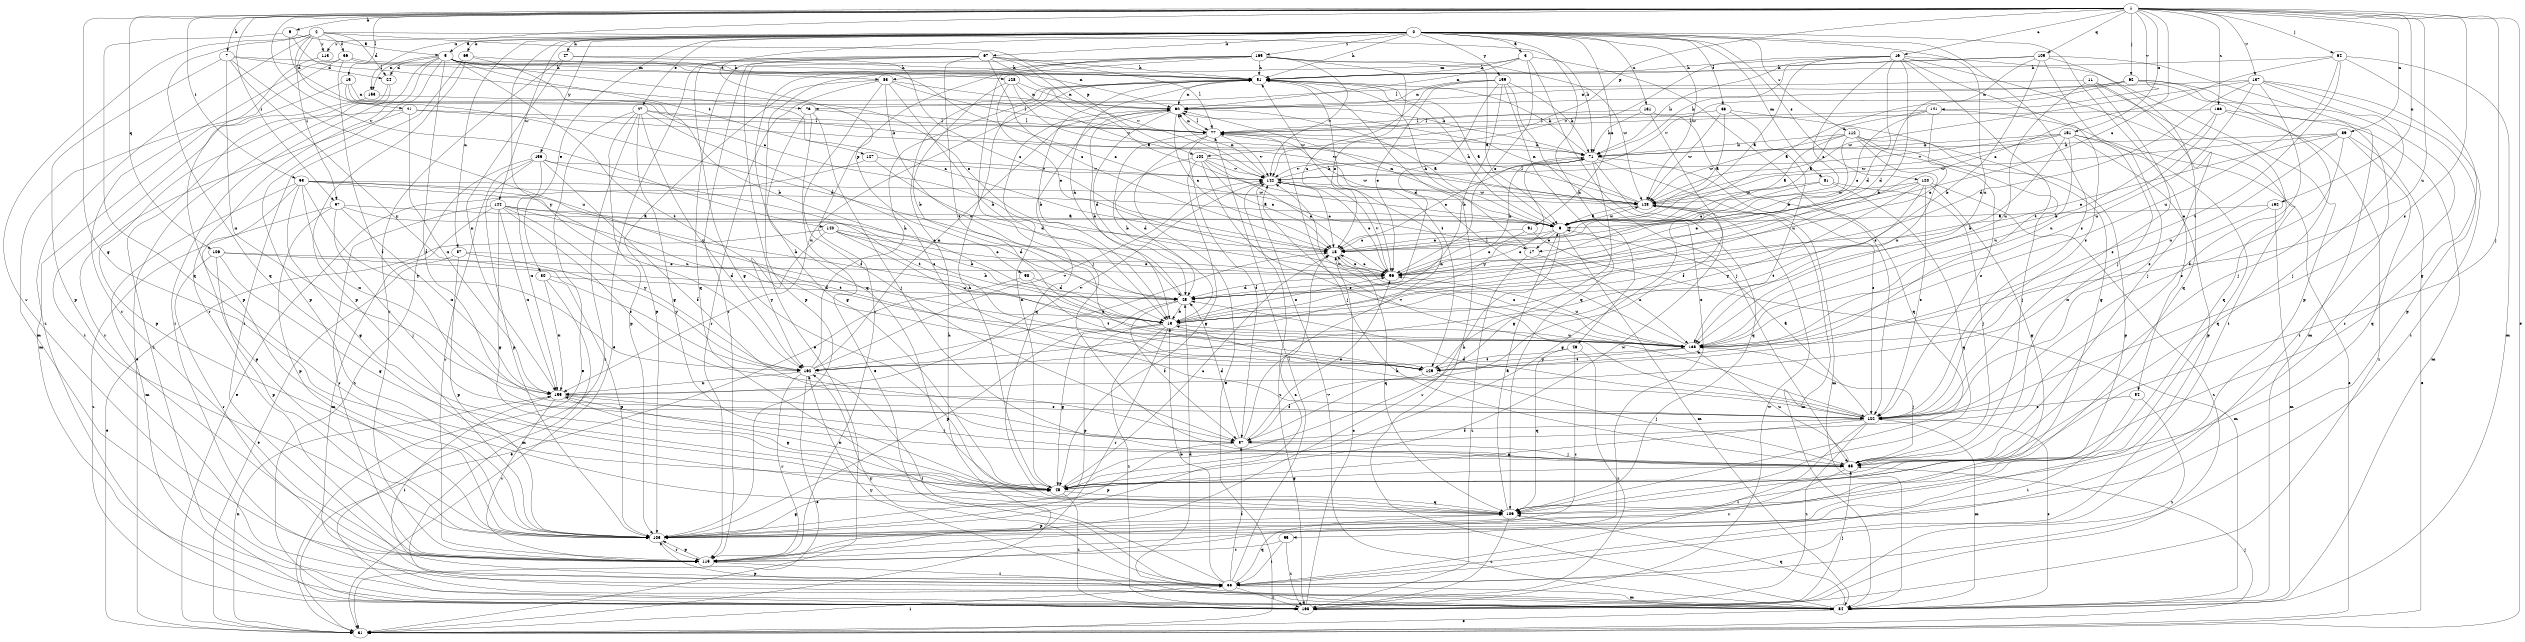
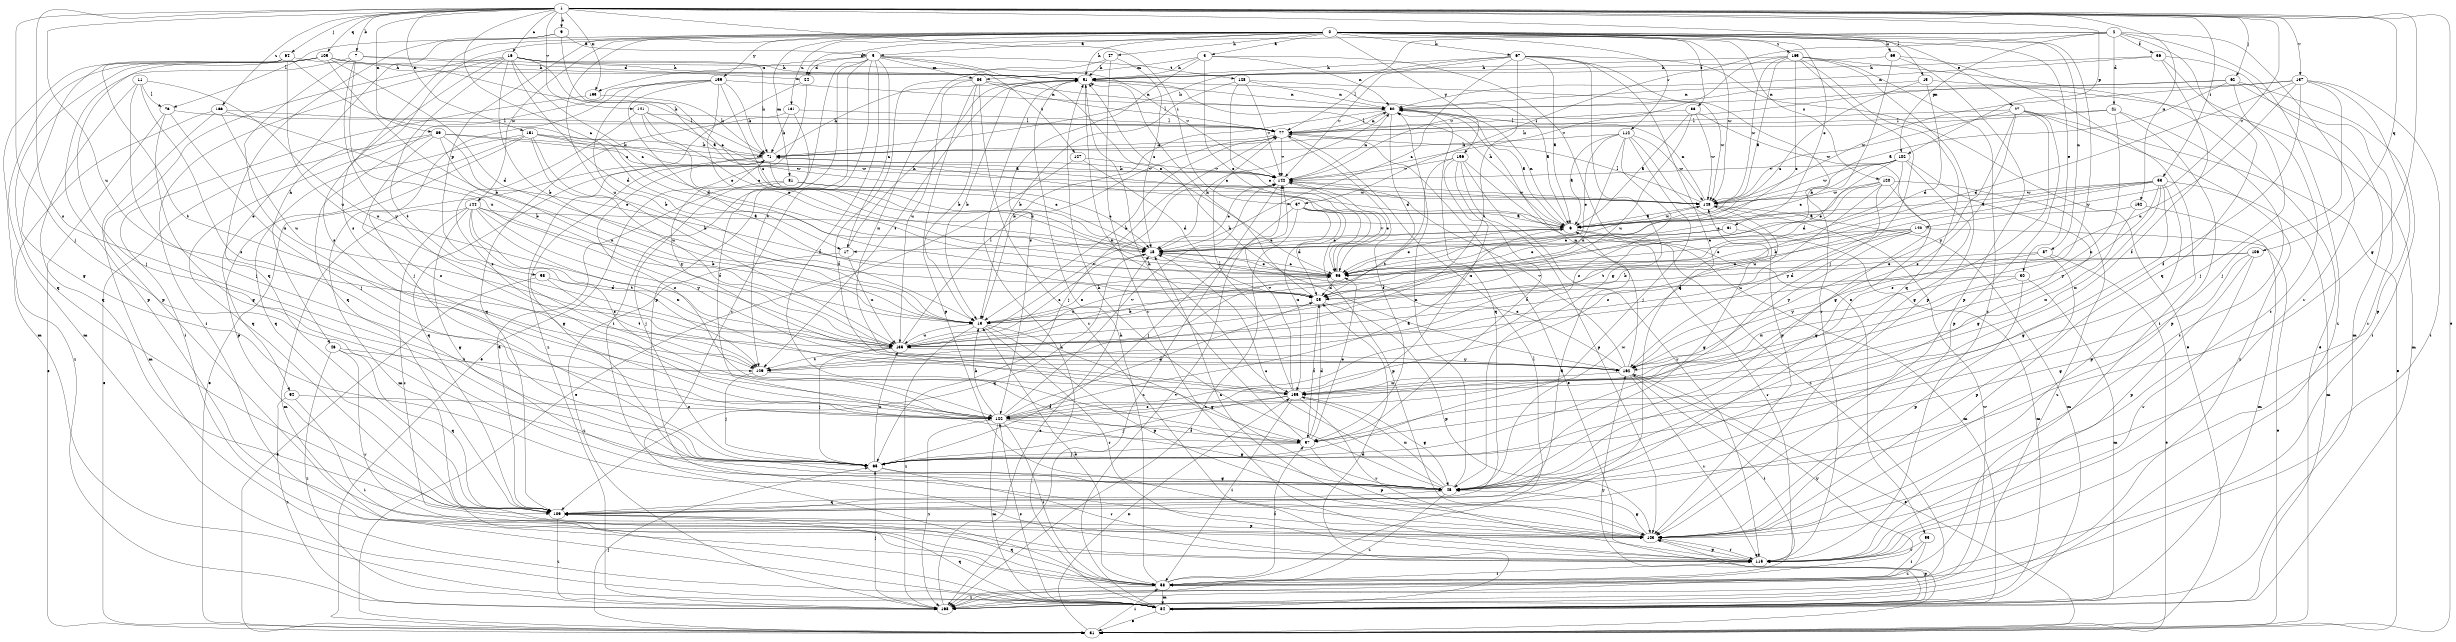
(325, 56) -> none
none -> (1217, 261)
(1964, 347) -> (500, 347)
